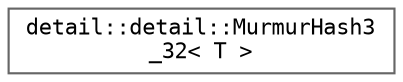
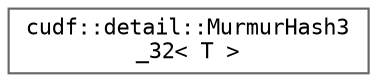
(202, 41) -> (189, 41)
